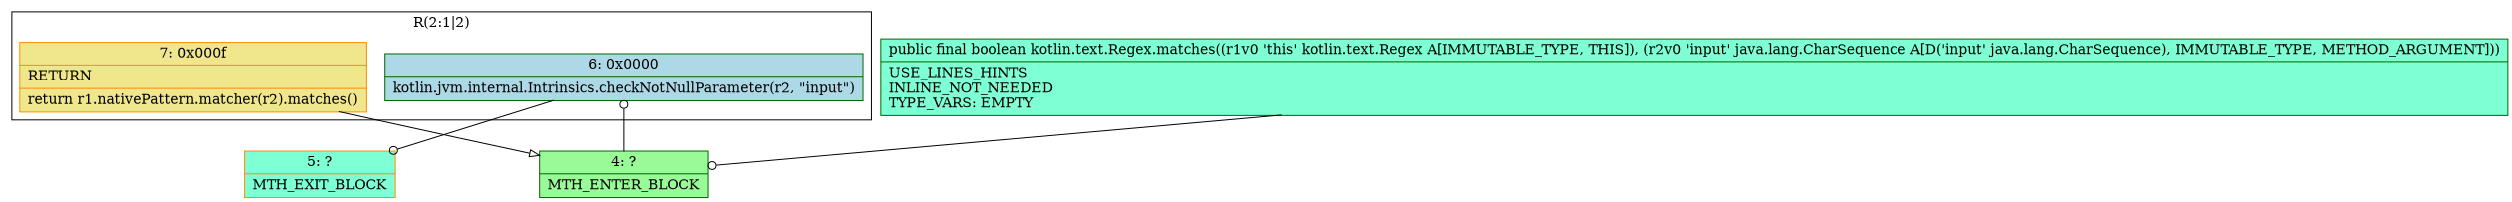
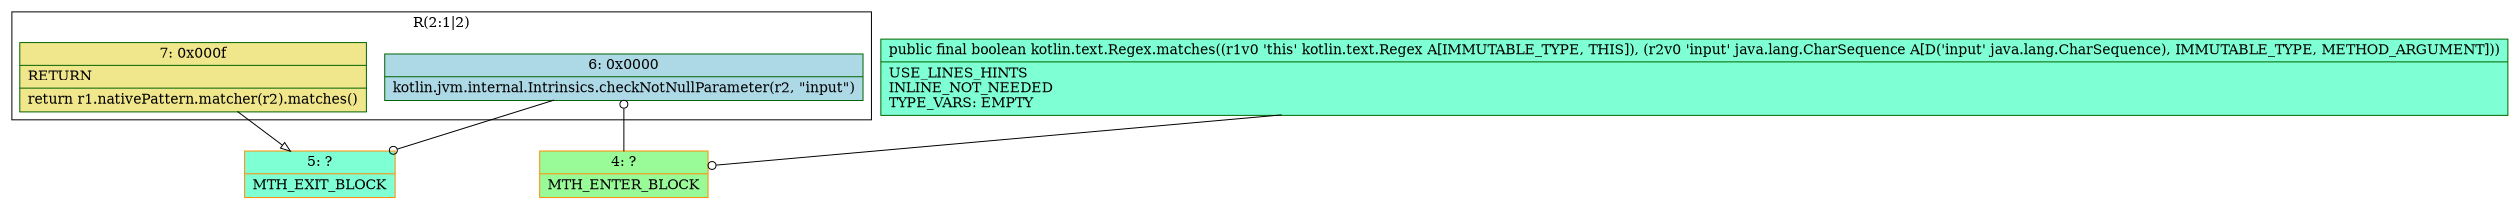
(193, 77) -> (193, 77)
(430, 132) -> (260, 128)
(624, 174) -> (624, 174)
